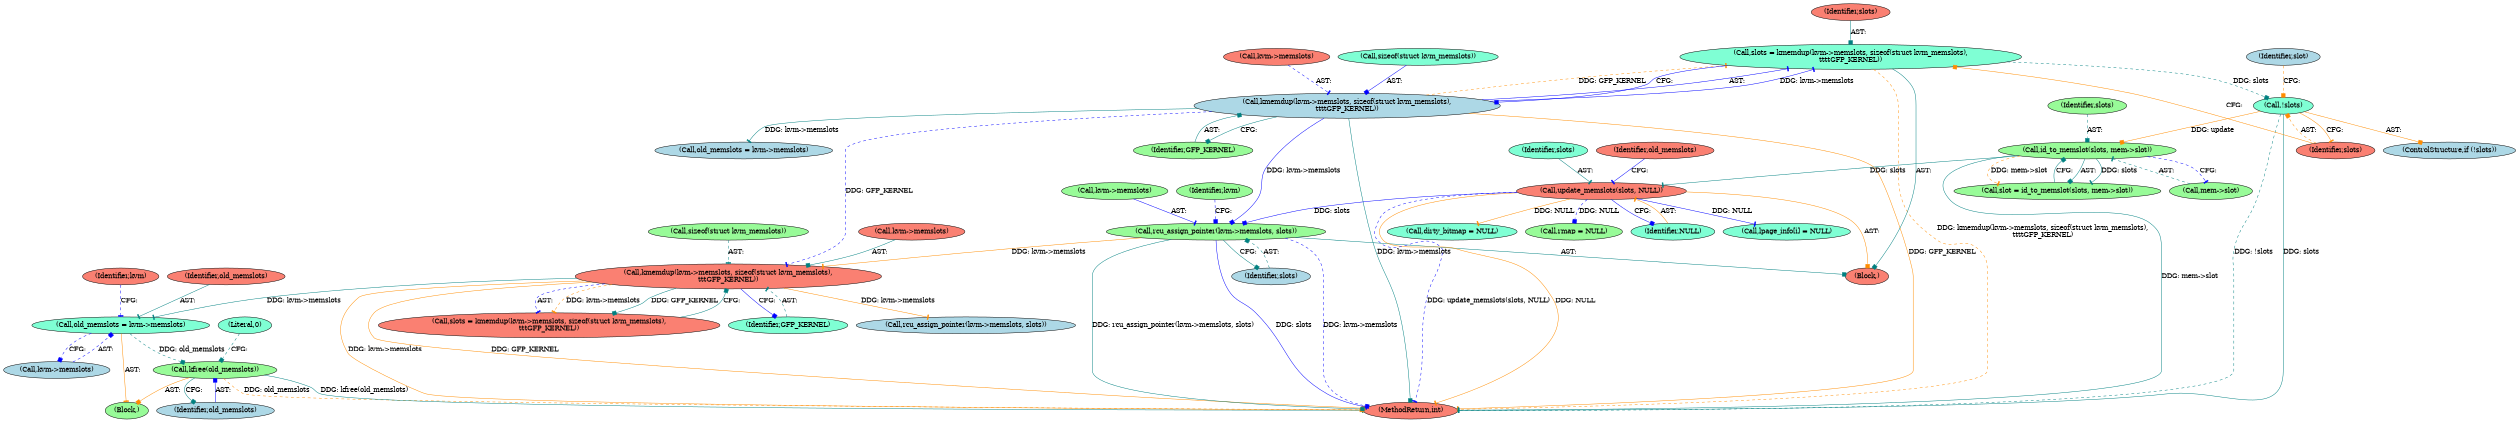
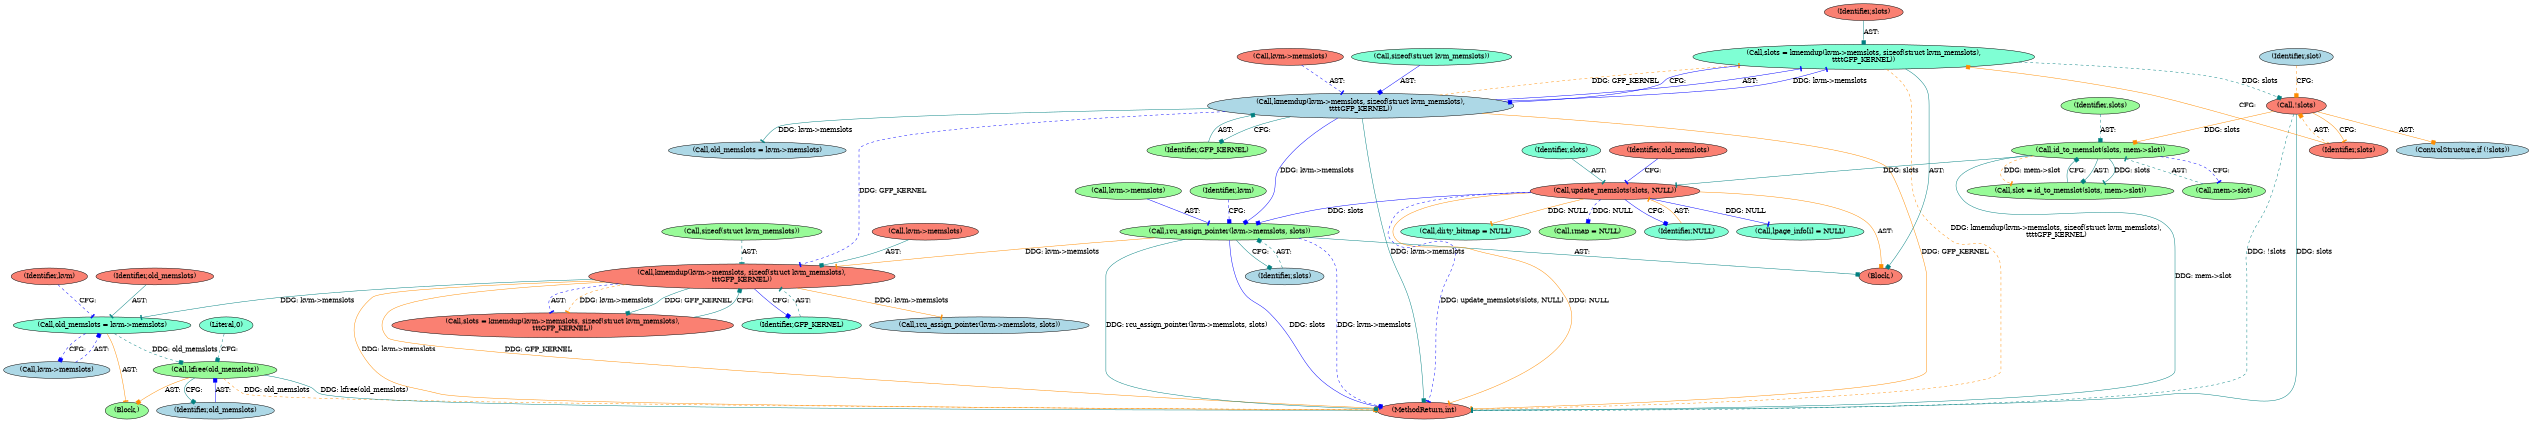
(2283, 106) -> (2296, 106)
(2213, 130) -> (2222, 130)
